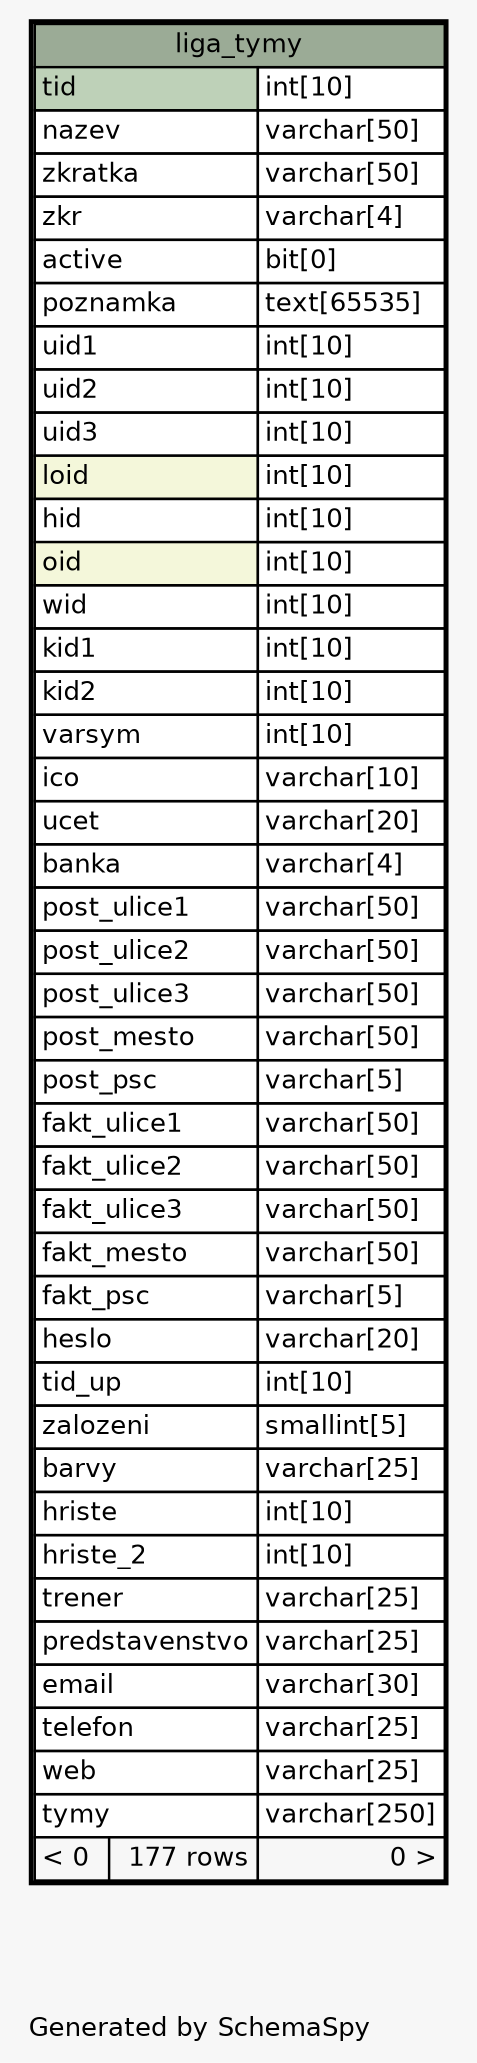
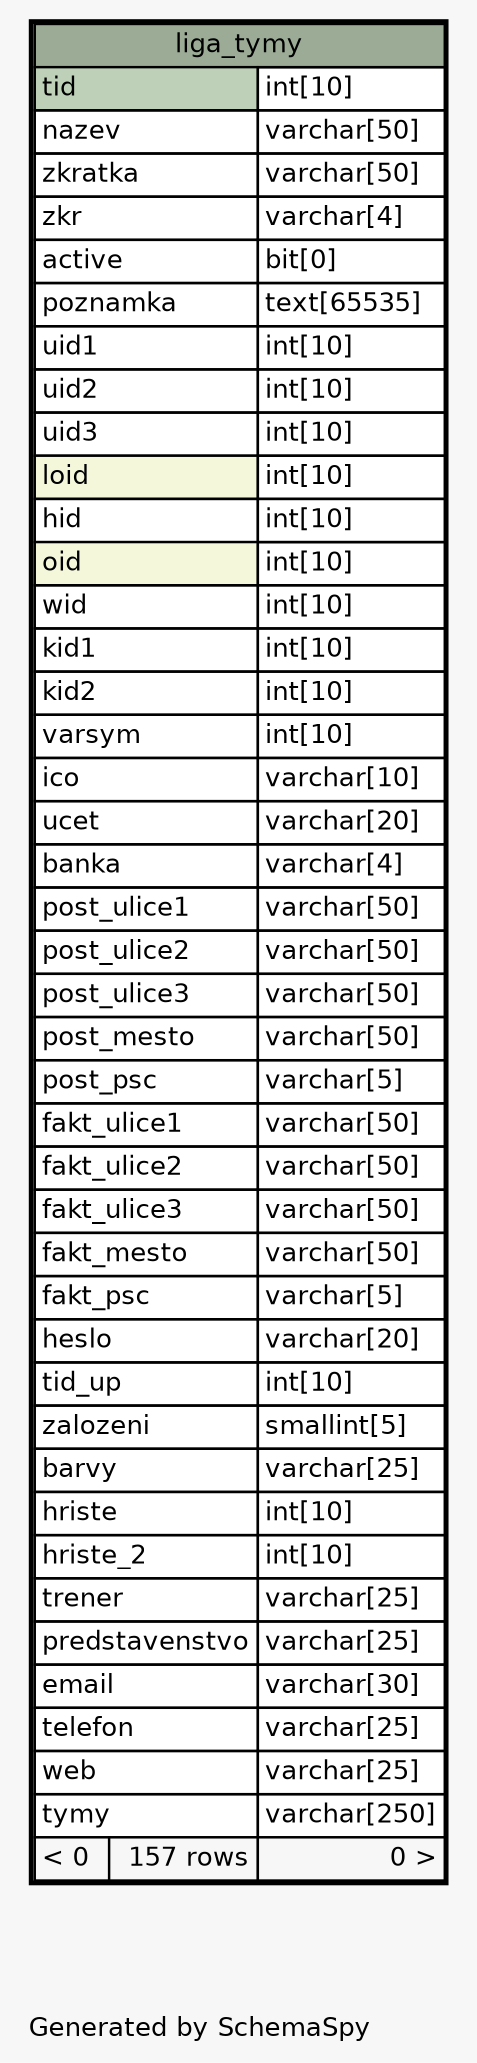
(189, 1858) -> (189, 1858)
